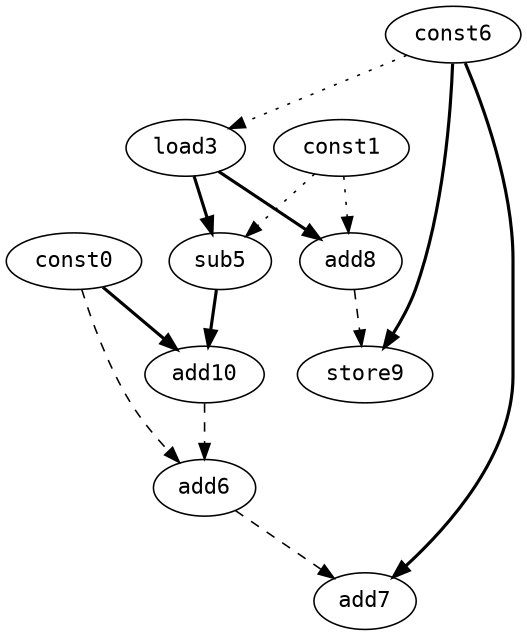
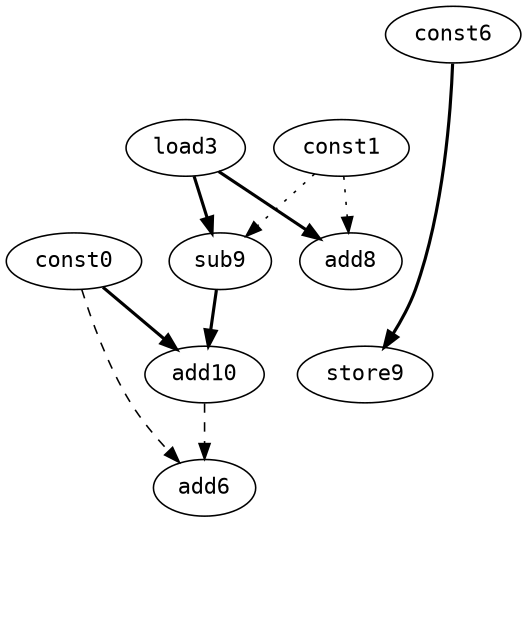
(325, 89) -> none
(220, 261) -> (220, 261)
(357, 310) -> none
(365, 601) -> none
